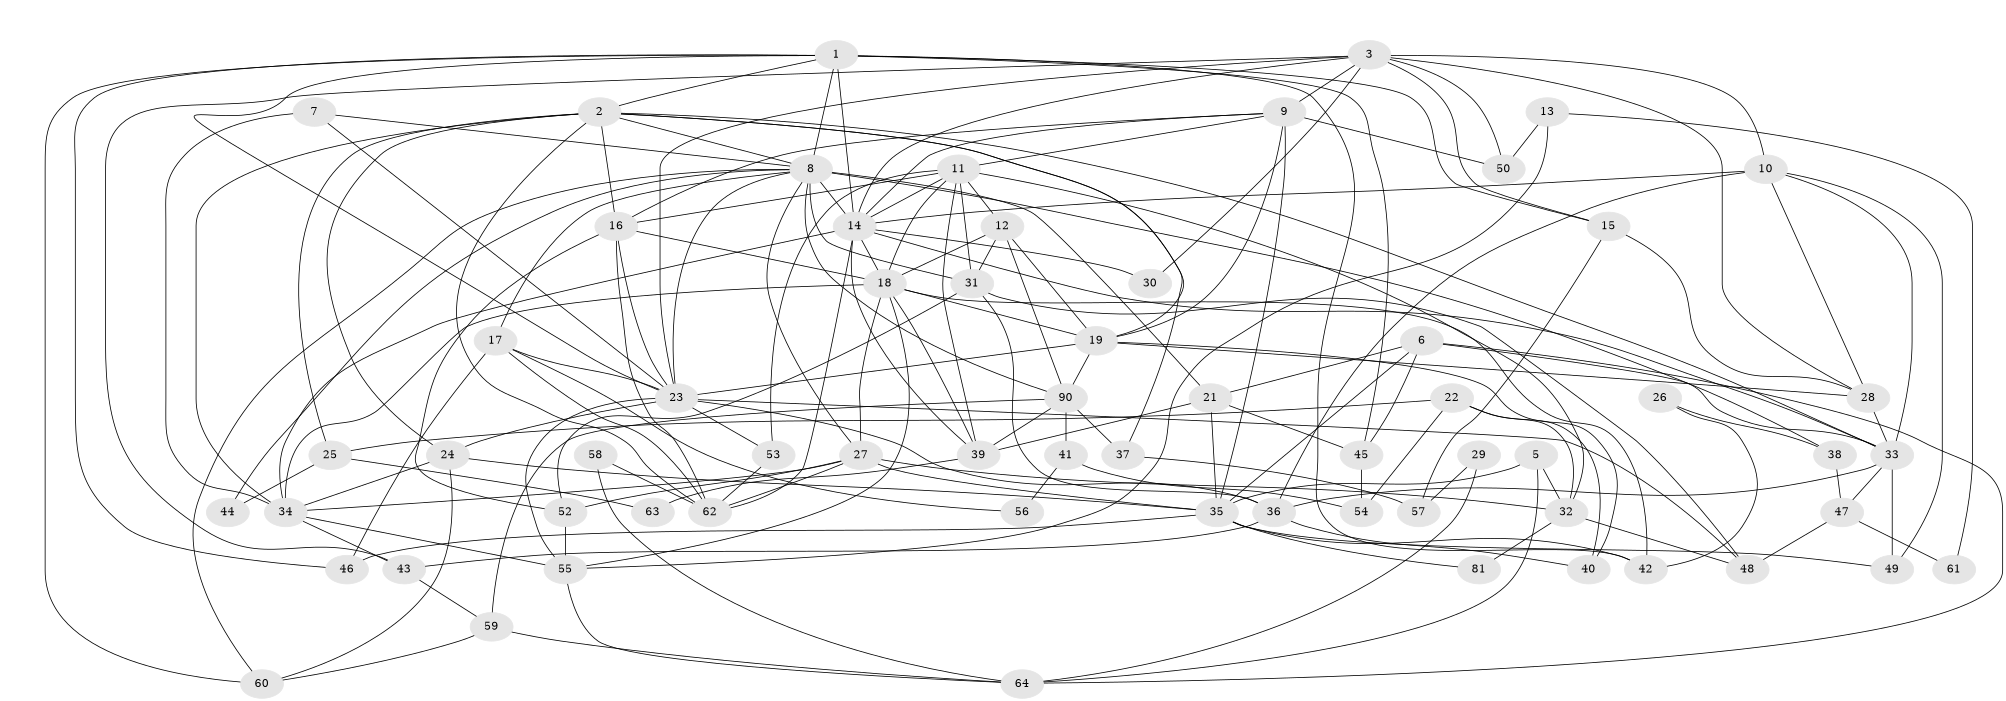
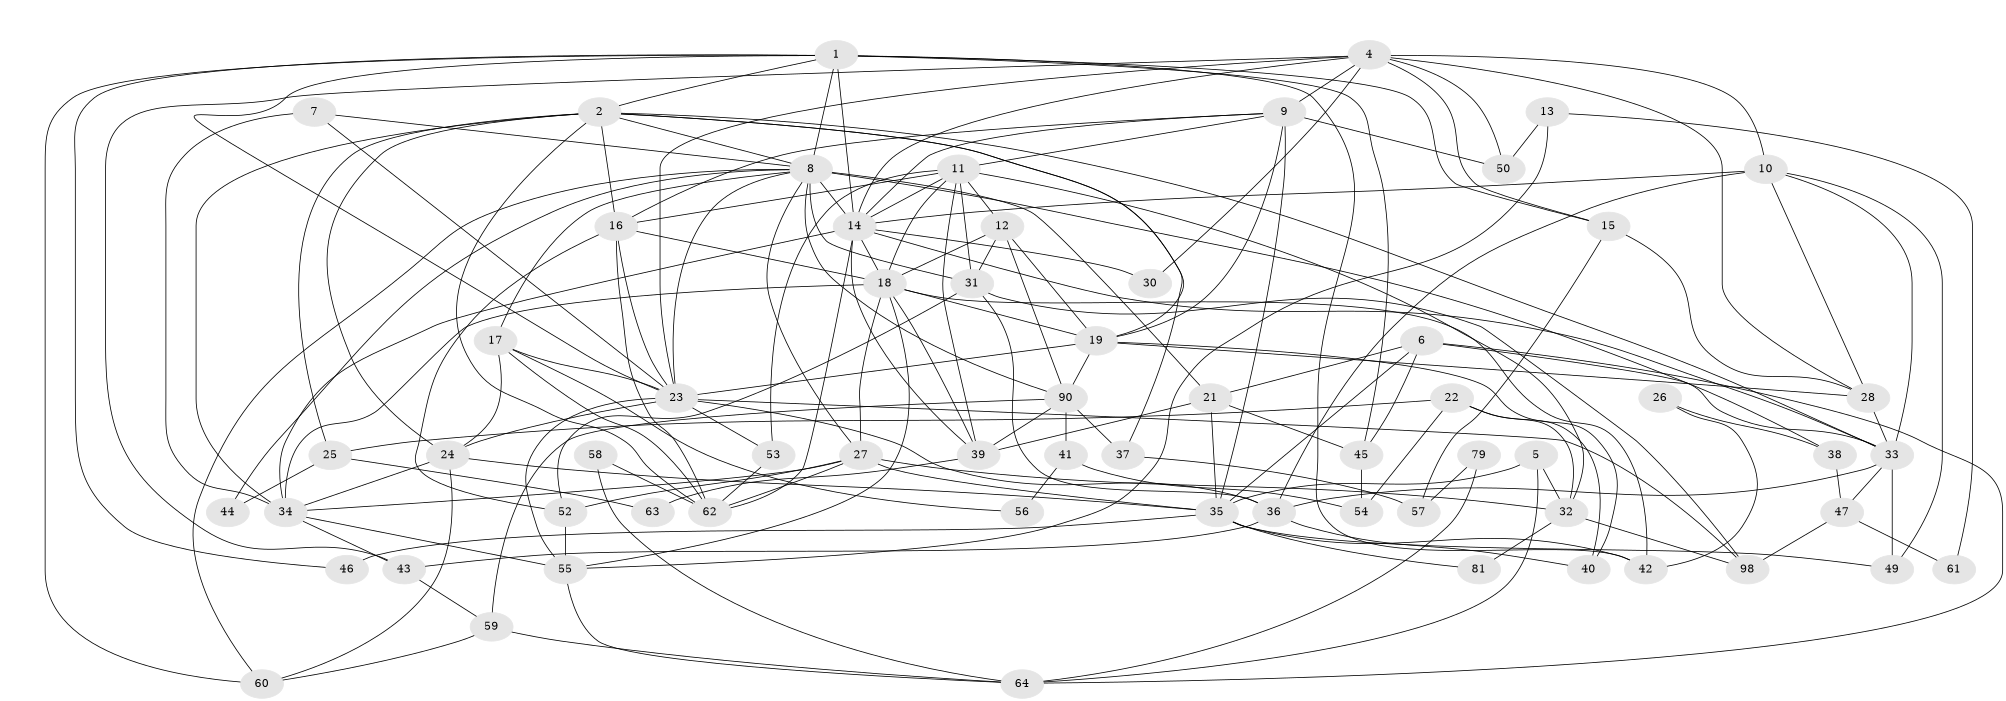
(1369, 55) -> (1369, 55)
(1479, 455) -> (1479, 455)
(410, 456) -> (498, 407)
(1748, 570) -> (1748, 570)
